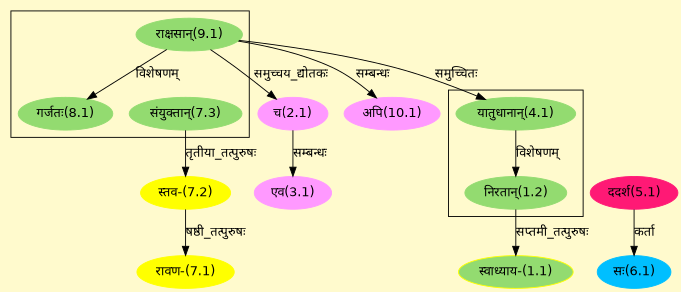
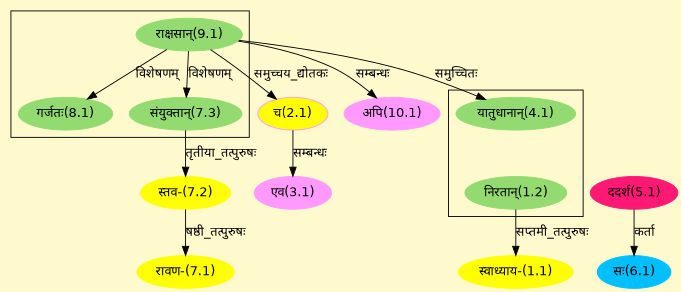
none -> (188, 70)
(293, 114) -> (293, 114)
(516, 149) -> none
(516, 272) -> (516, 272)
